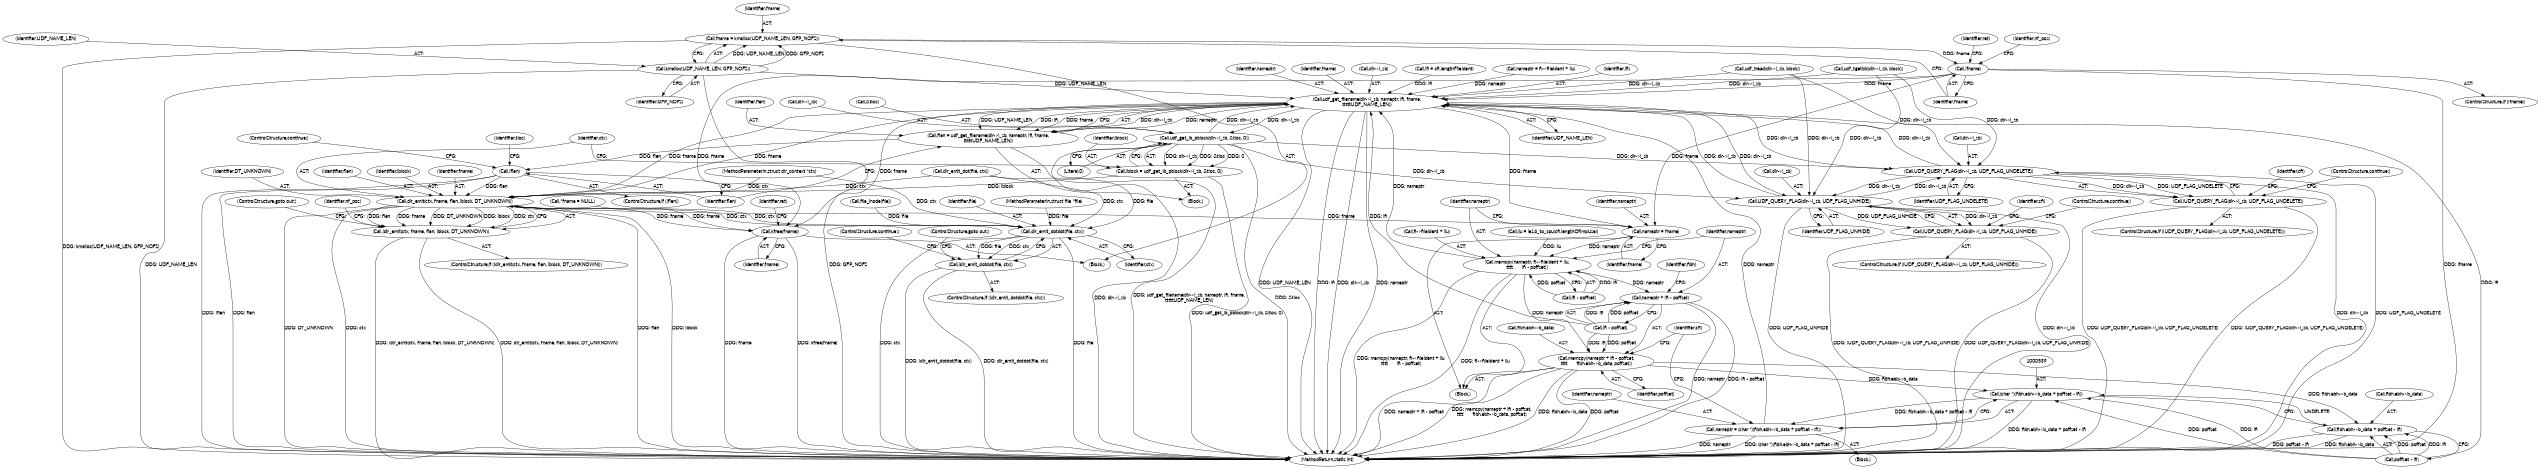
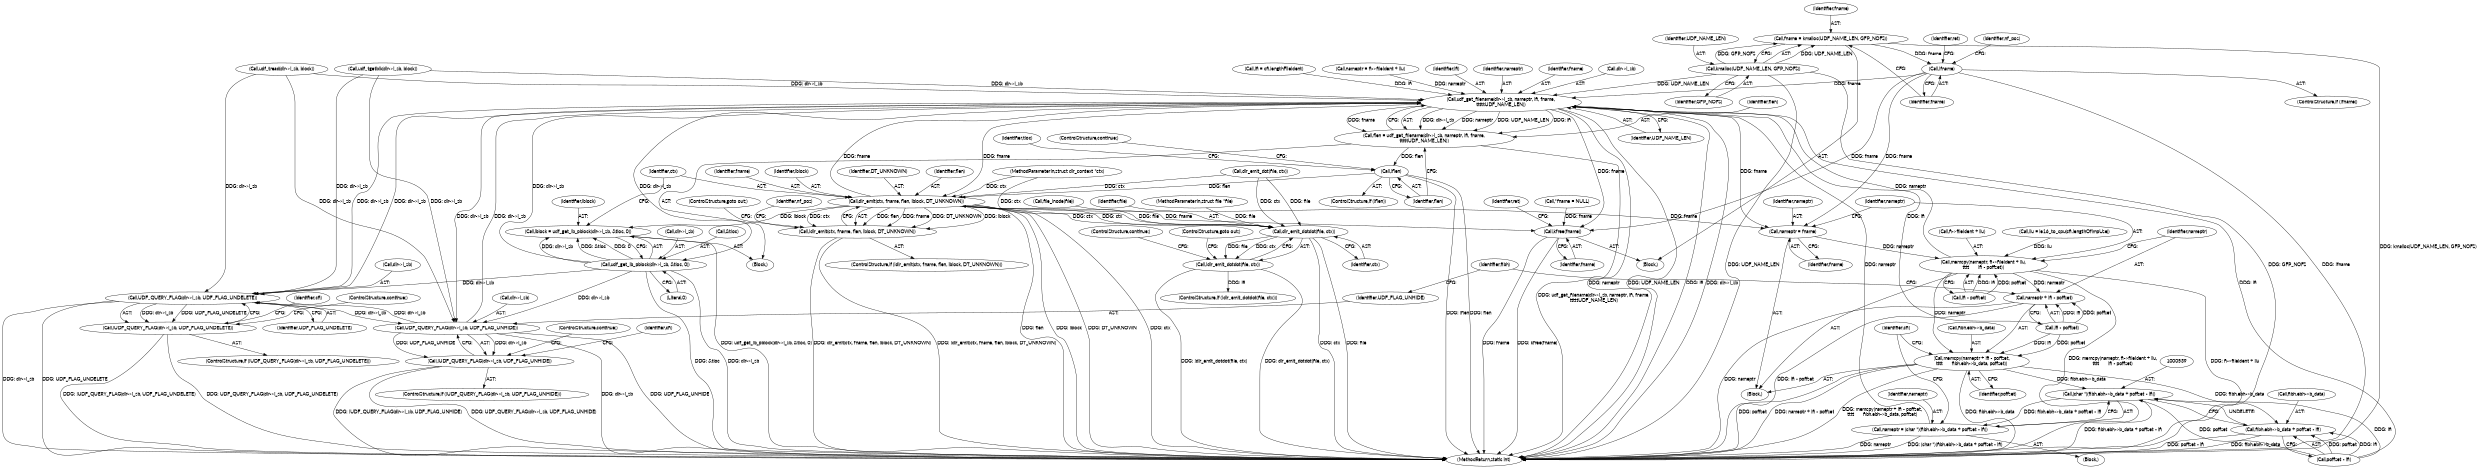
(815, 191) -> (736, 225)
(1812, 217) -> (1446, 281)
(996, 283) -> (1237, 283)
